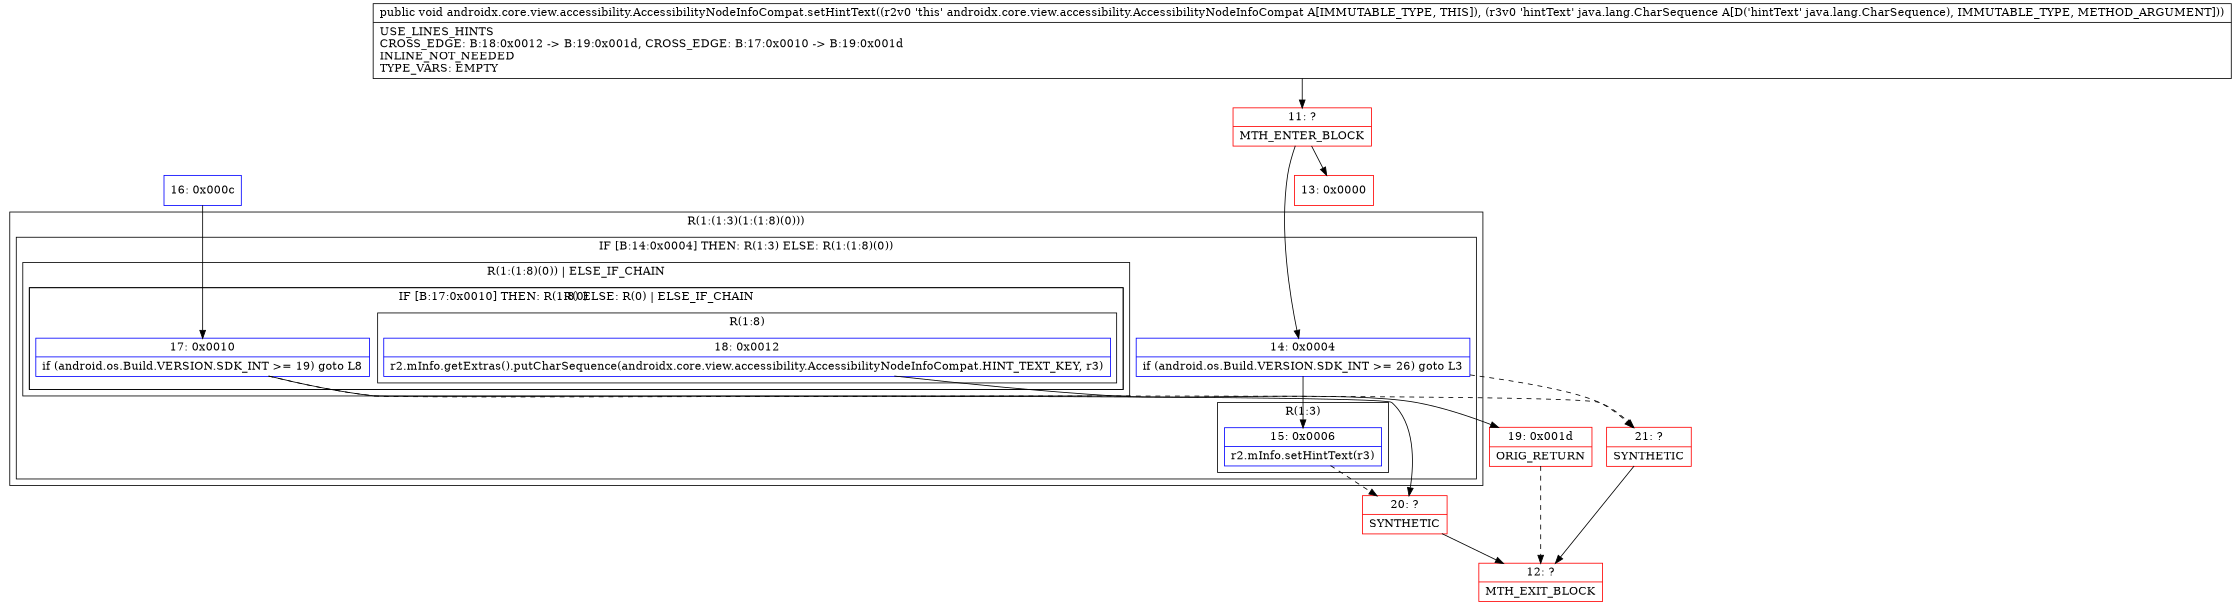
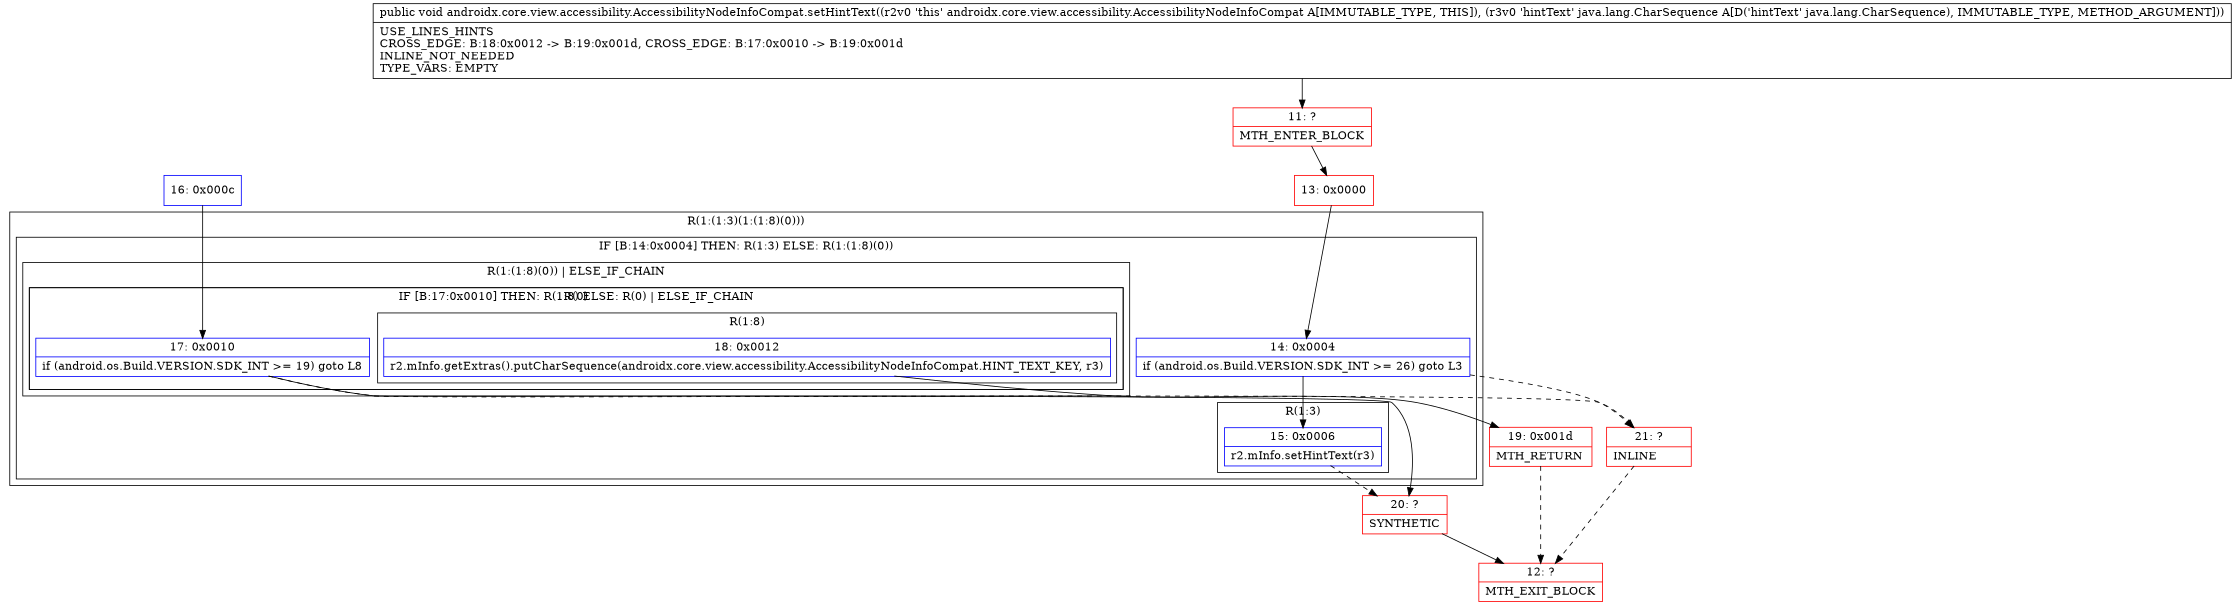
(1285, 243) -> (1320, 268)
(1541, 456) -> (1539, 456)
(1649, 456) -> (1636, 456)
(1597, 512) -> (1597, 512)
